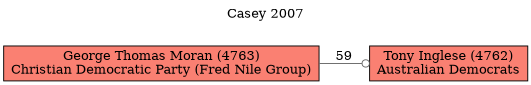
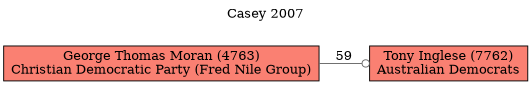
(449, 63) -> (449, 63)
